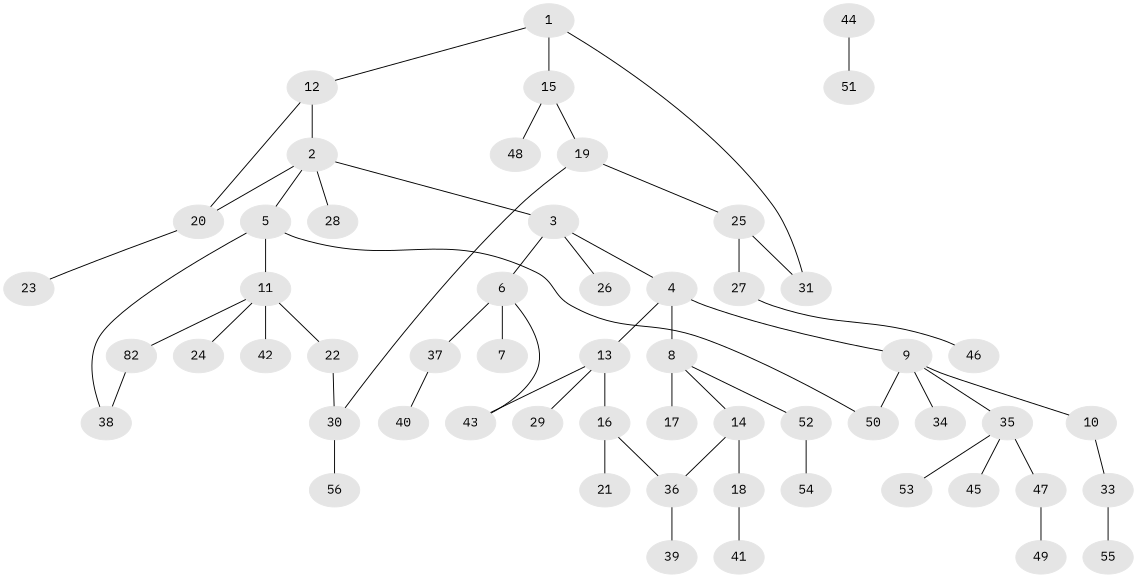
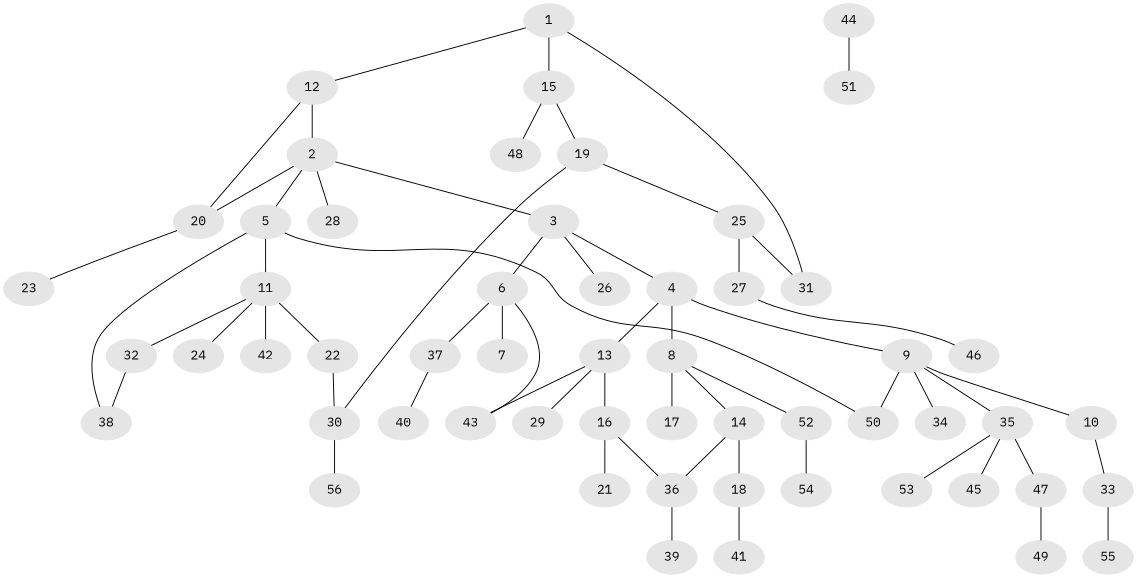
(131, 356) -> (131, 356)
